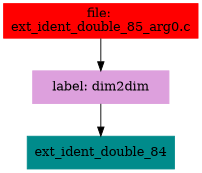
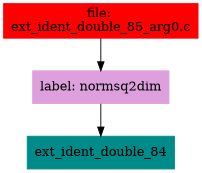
(101, 87) -> (101, 87)
